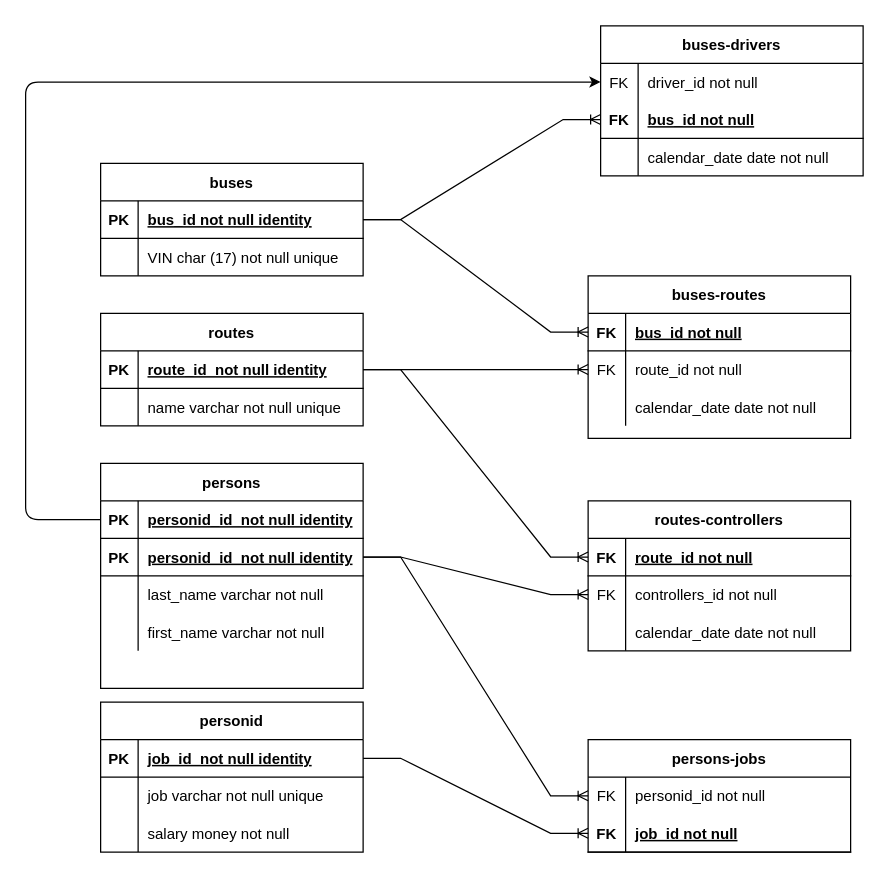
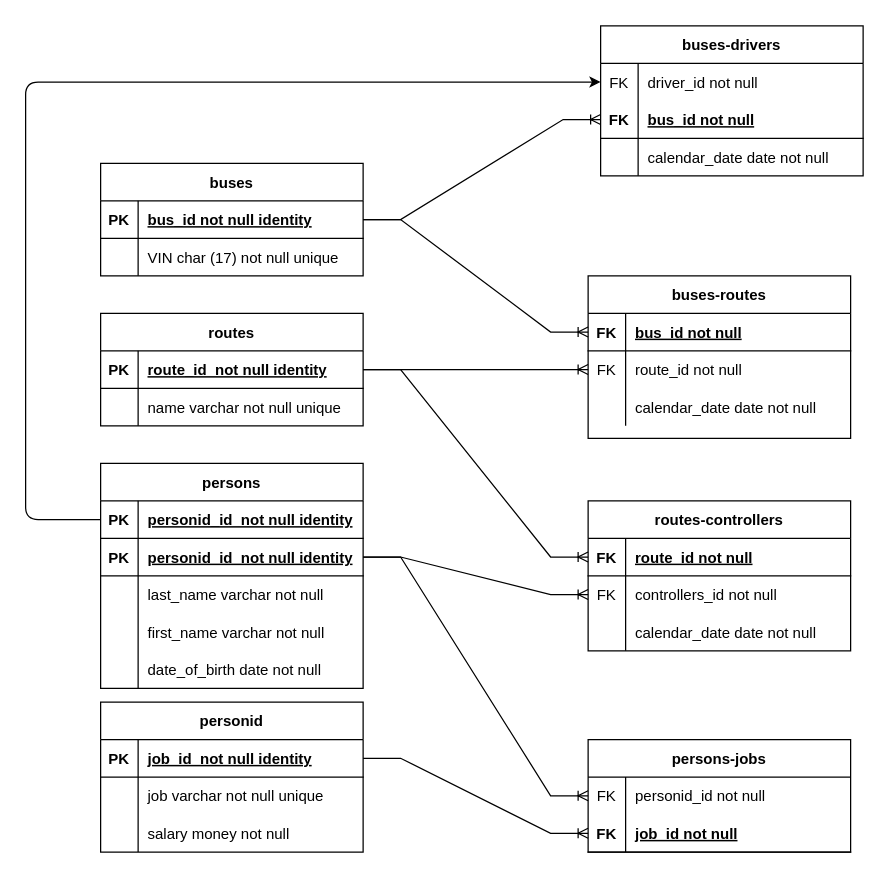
none -> (251, 669)
